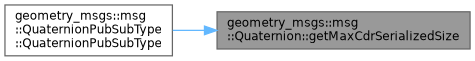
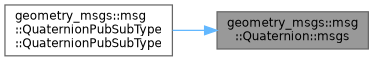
(344, 30) -> (293, 30)
